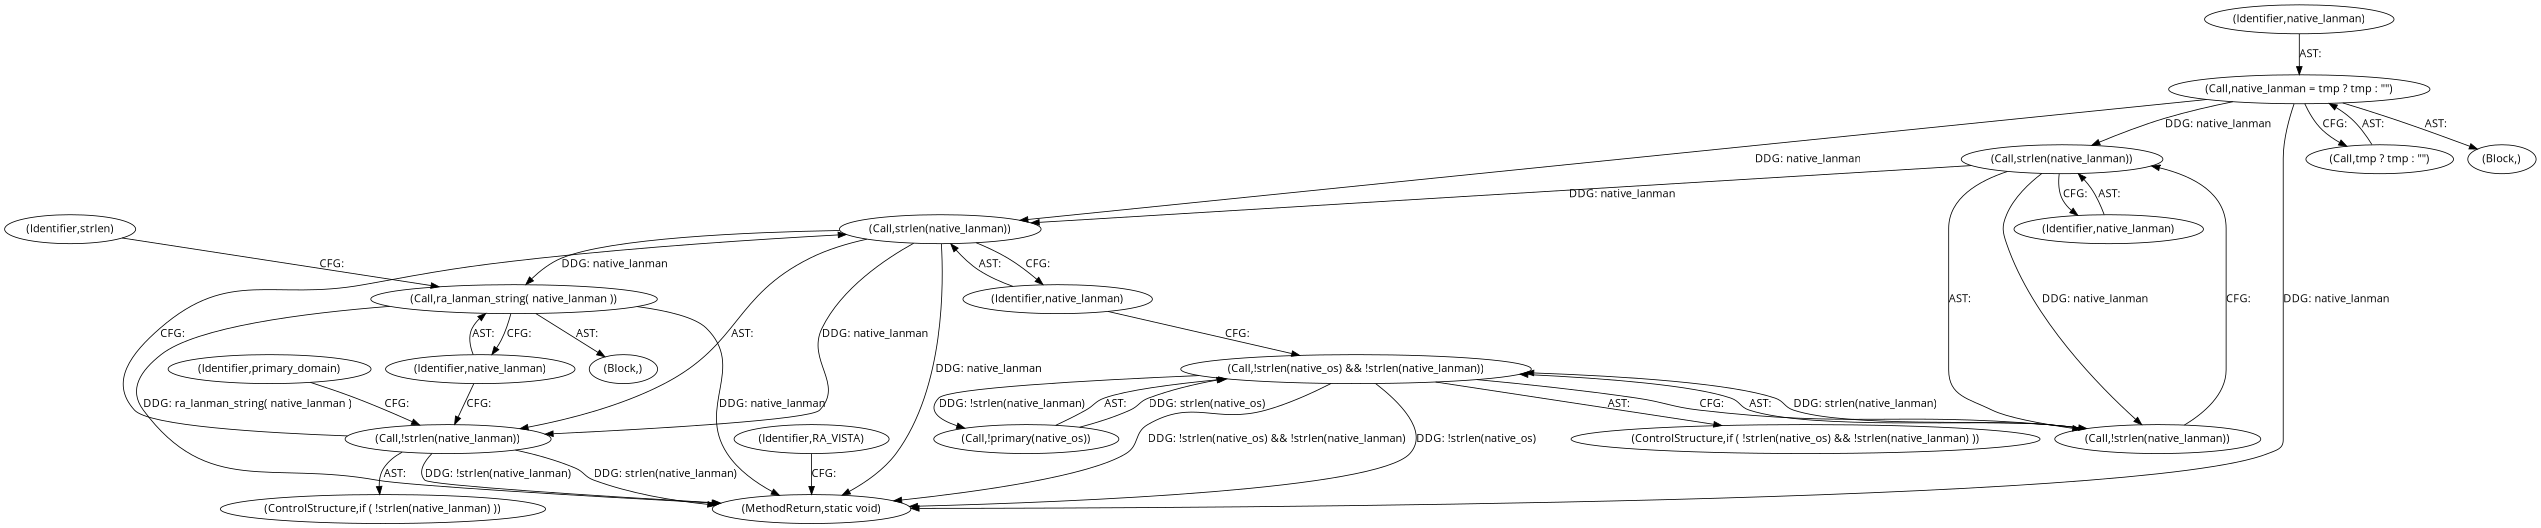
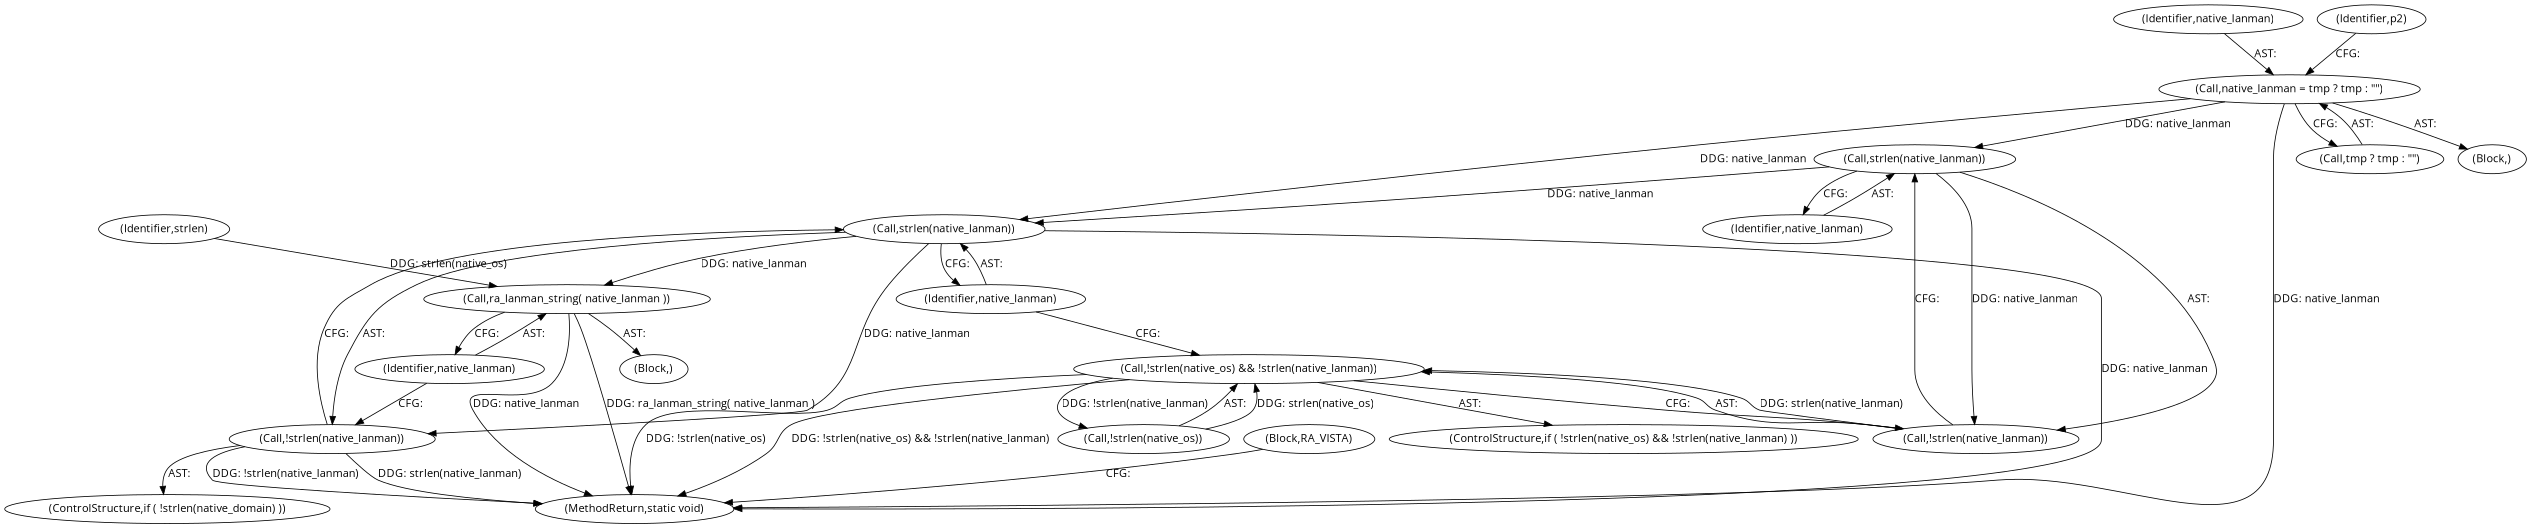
none -> (2372, 19)
(334, 264) -> (449, 264)
(270, 369) -> none
(812, 439) -> (1309, 439)
(1026, 439) -> (1144, 439)
(383, 509) -> (167, 509)
